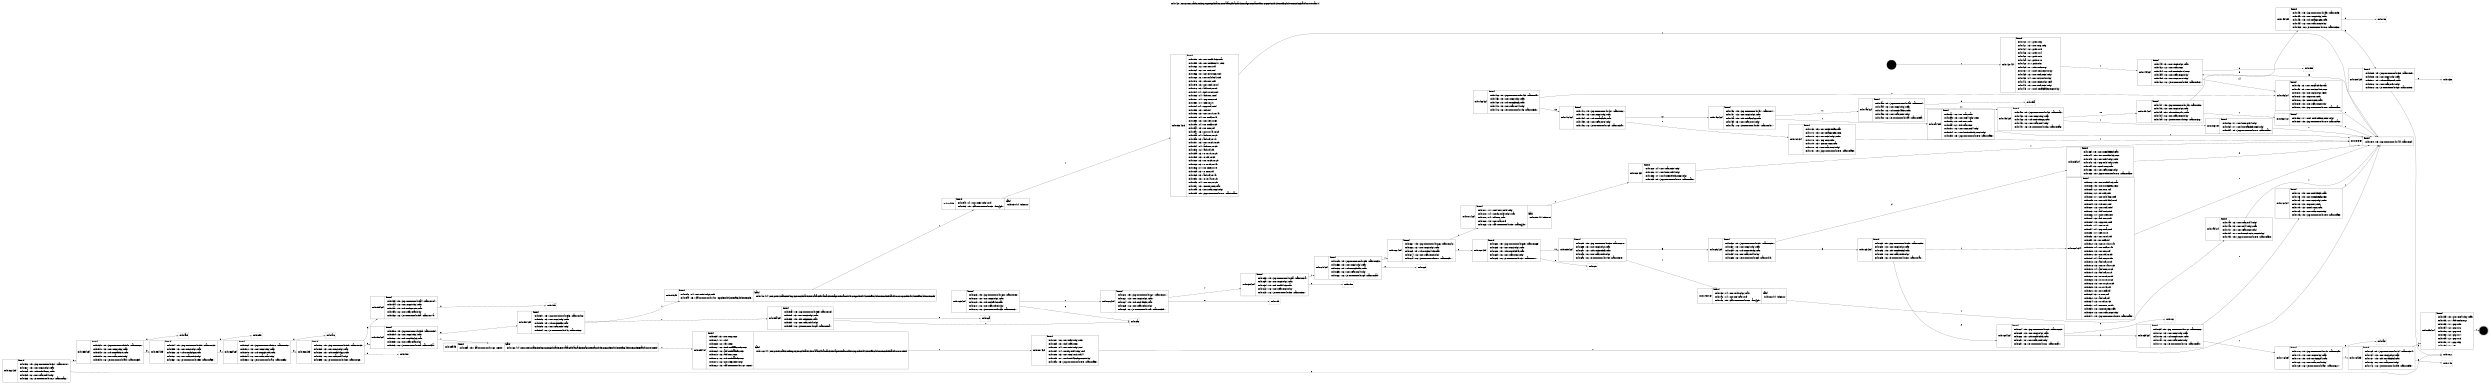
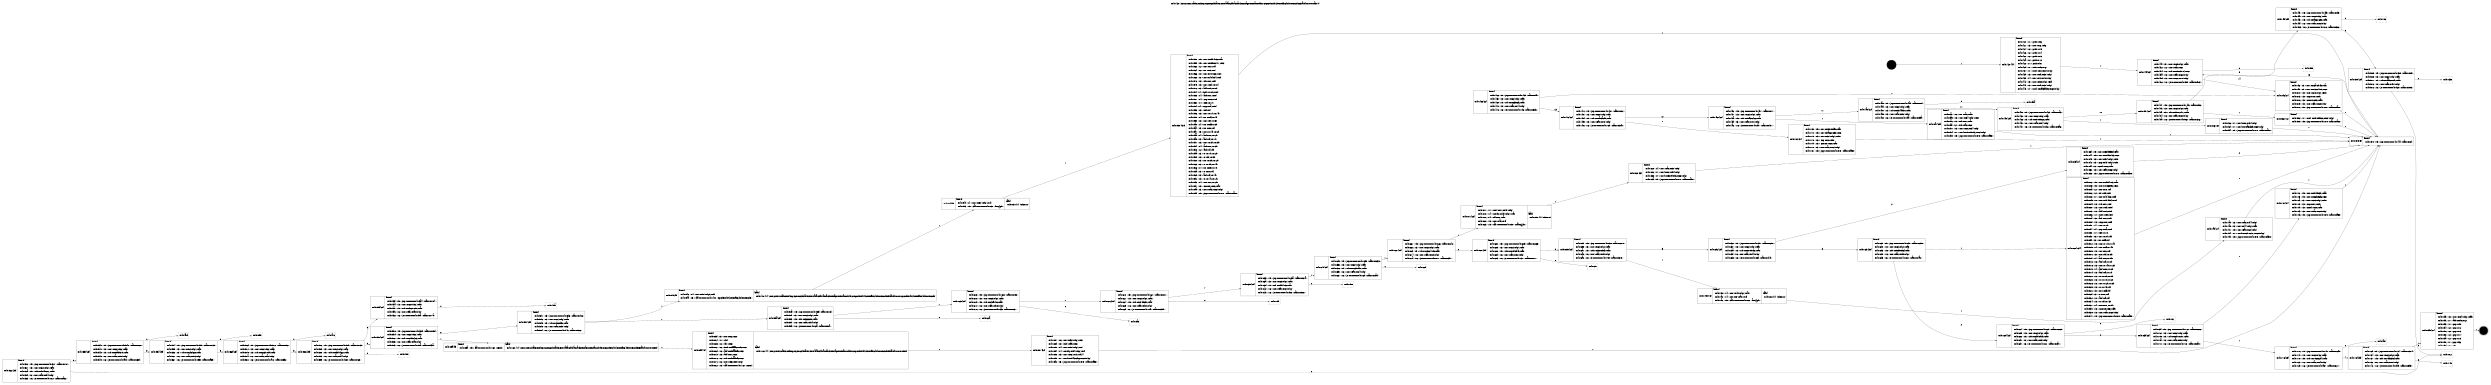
(1555, 249) -> (1555, 249)
(981, 325) -> (892, 310)
